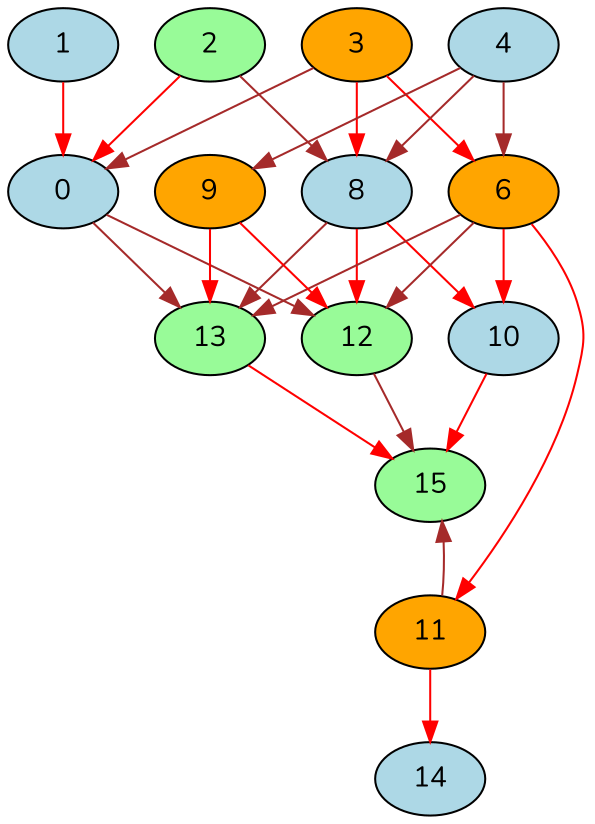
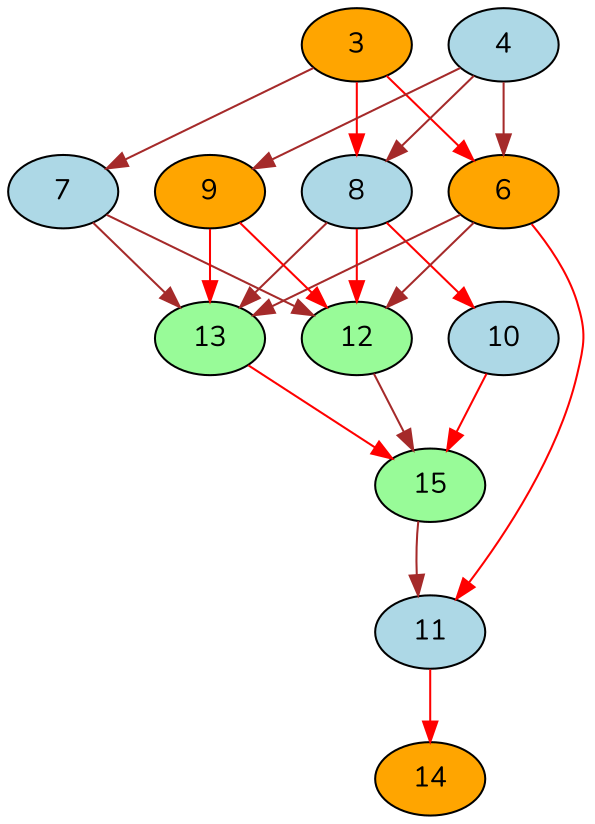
(63, 45) -> none
(210, 45) -> none
(63, 192) -> (63, 192)
(504, 255) -> none
(444, 569) -> (417, 548)
(430, 632) -> (430, 632)
(430, 779) -> (430, 779)
